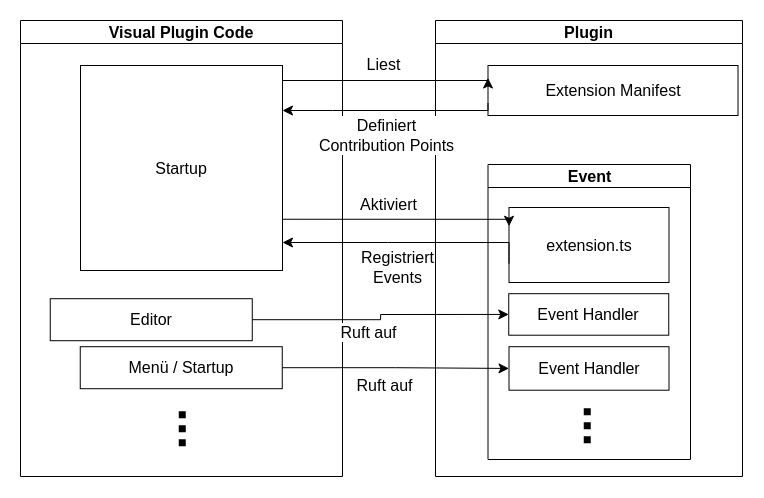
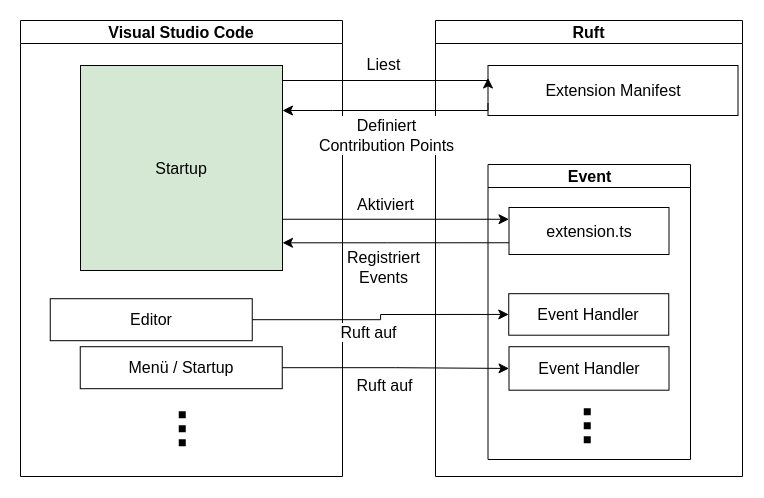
(182, 33) -> (182, 33)
(589, 33) -> (589, 33)
(182, 168) -> (182, 168)
(589, 245) -> (589, 231)
